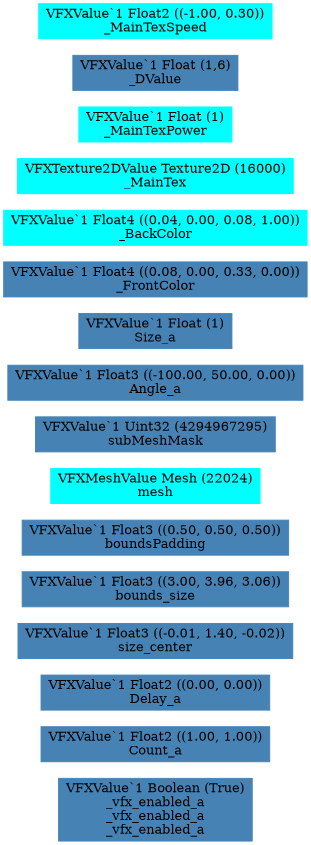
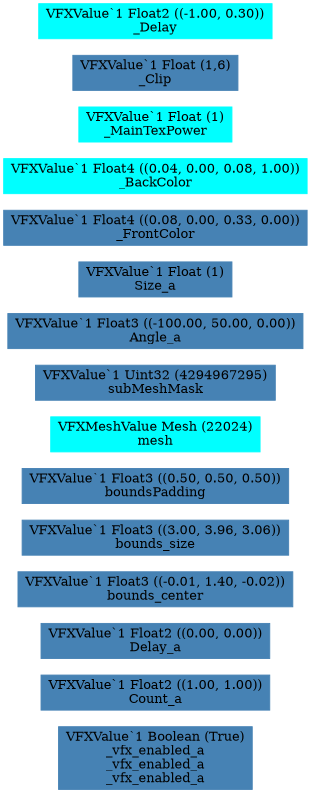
(155, 21) -> (155, 21)
(155, 73) -> (155, 73)
(155, 176) -> none
(155, 641) -> (155, 589)
